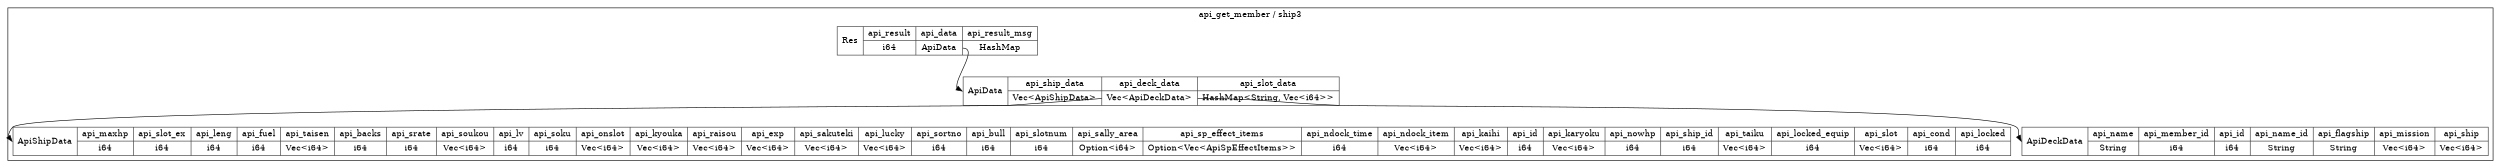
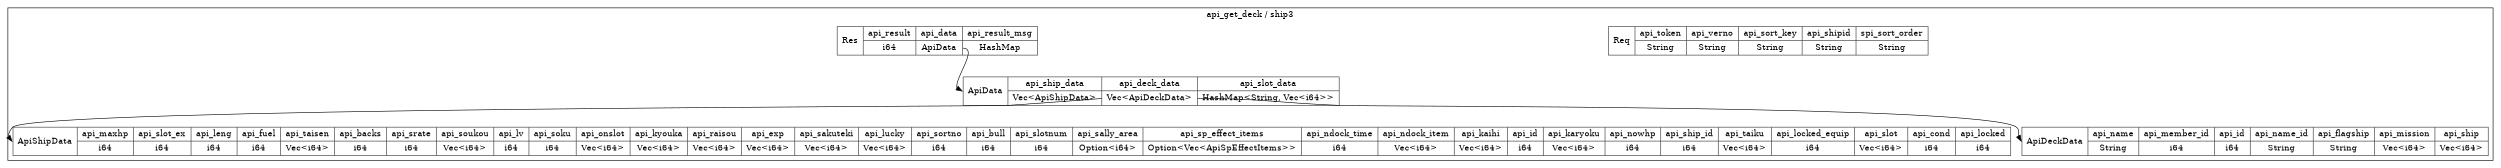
(1250, 15) -> (1250, 15)
none -> (1768, 41)
